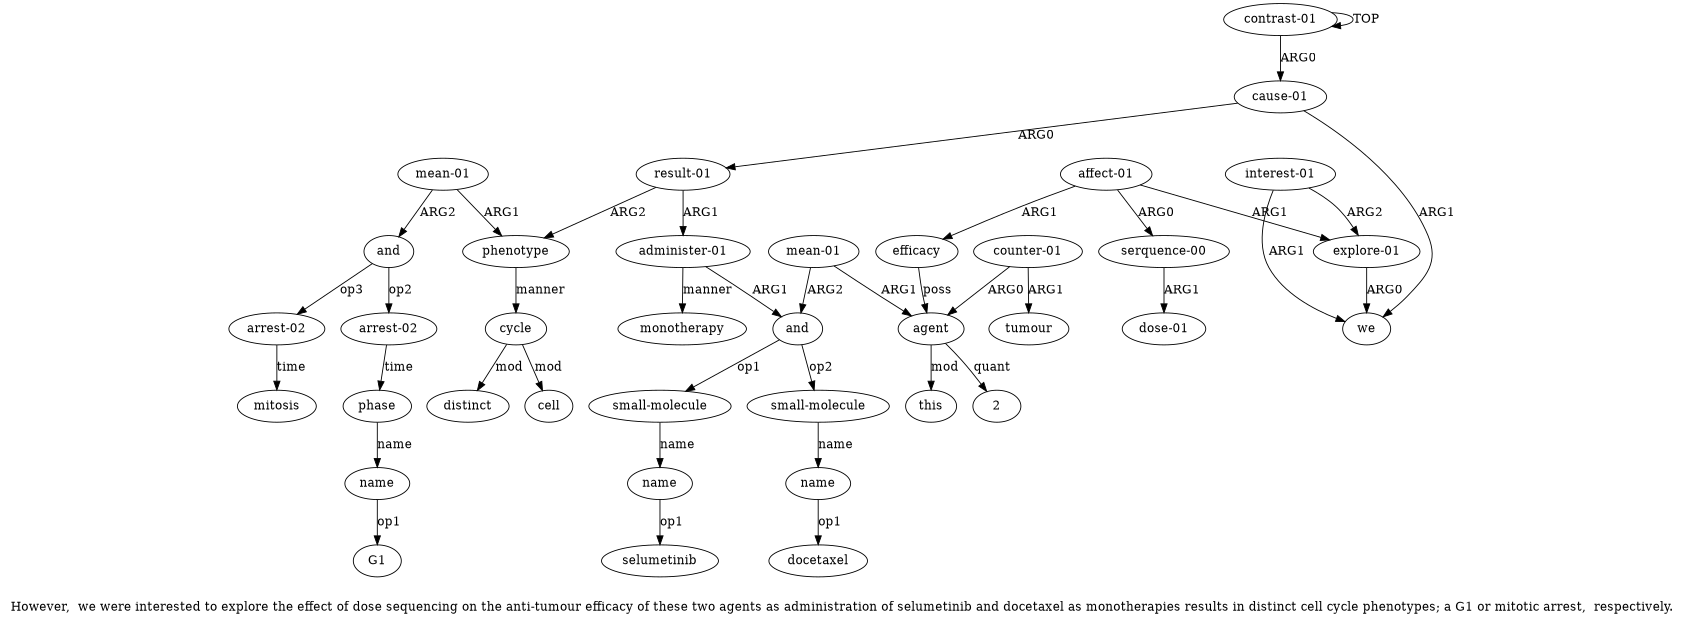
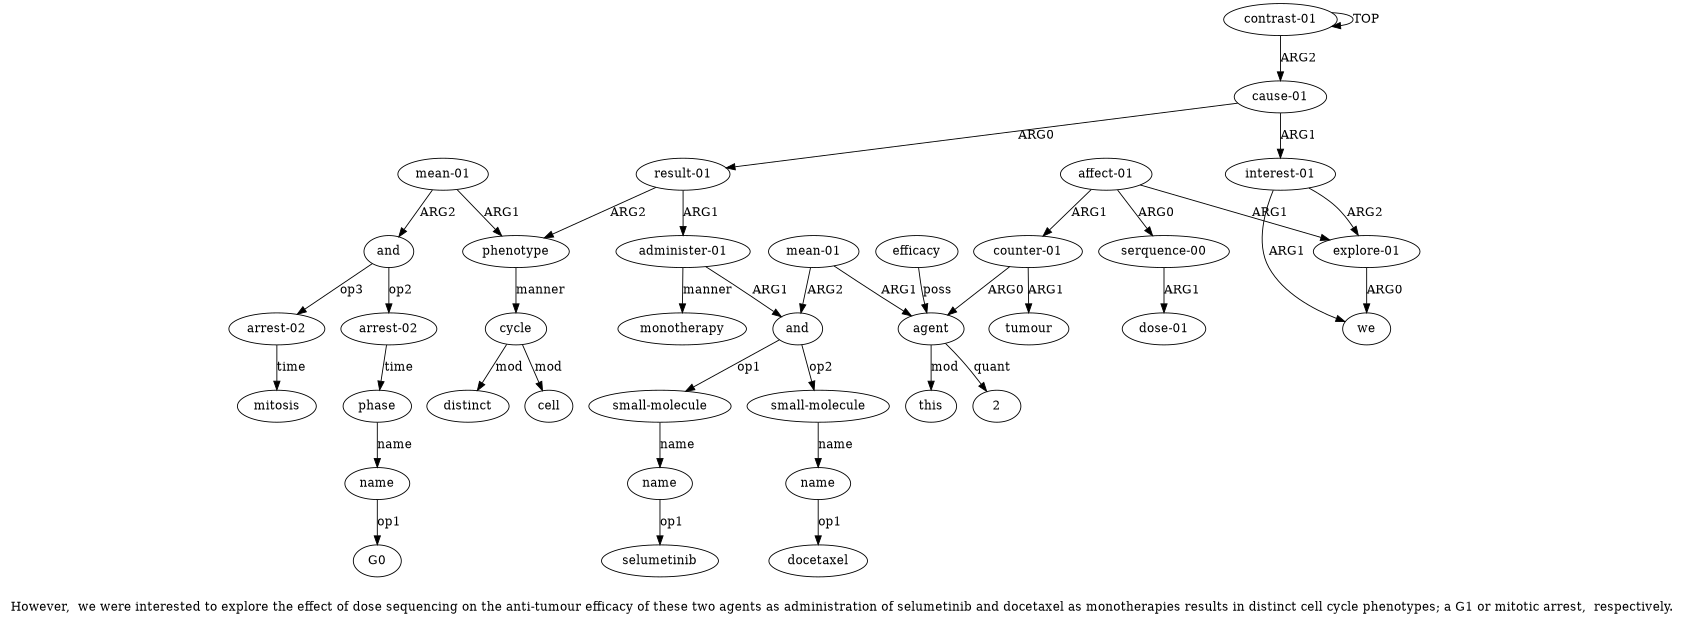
(1299, 58) -> (1299, 58)
(1406, 198) -> (1280, 131)
(1013, 210) -> (1070, 210)
(377, 561) -> (377, 561)
